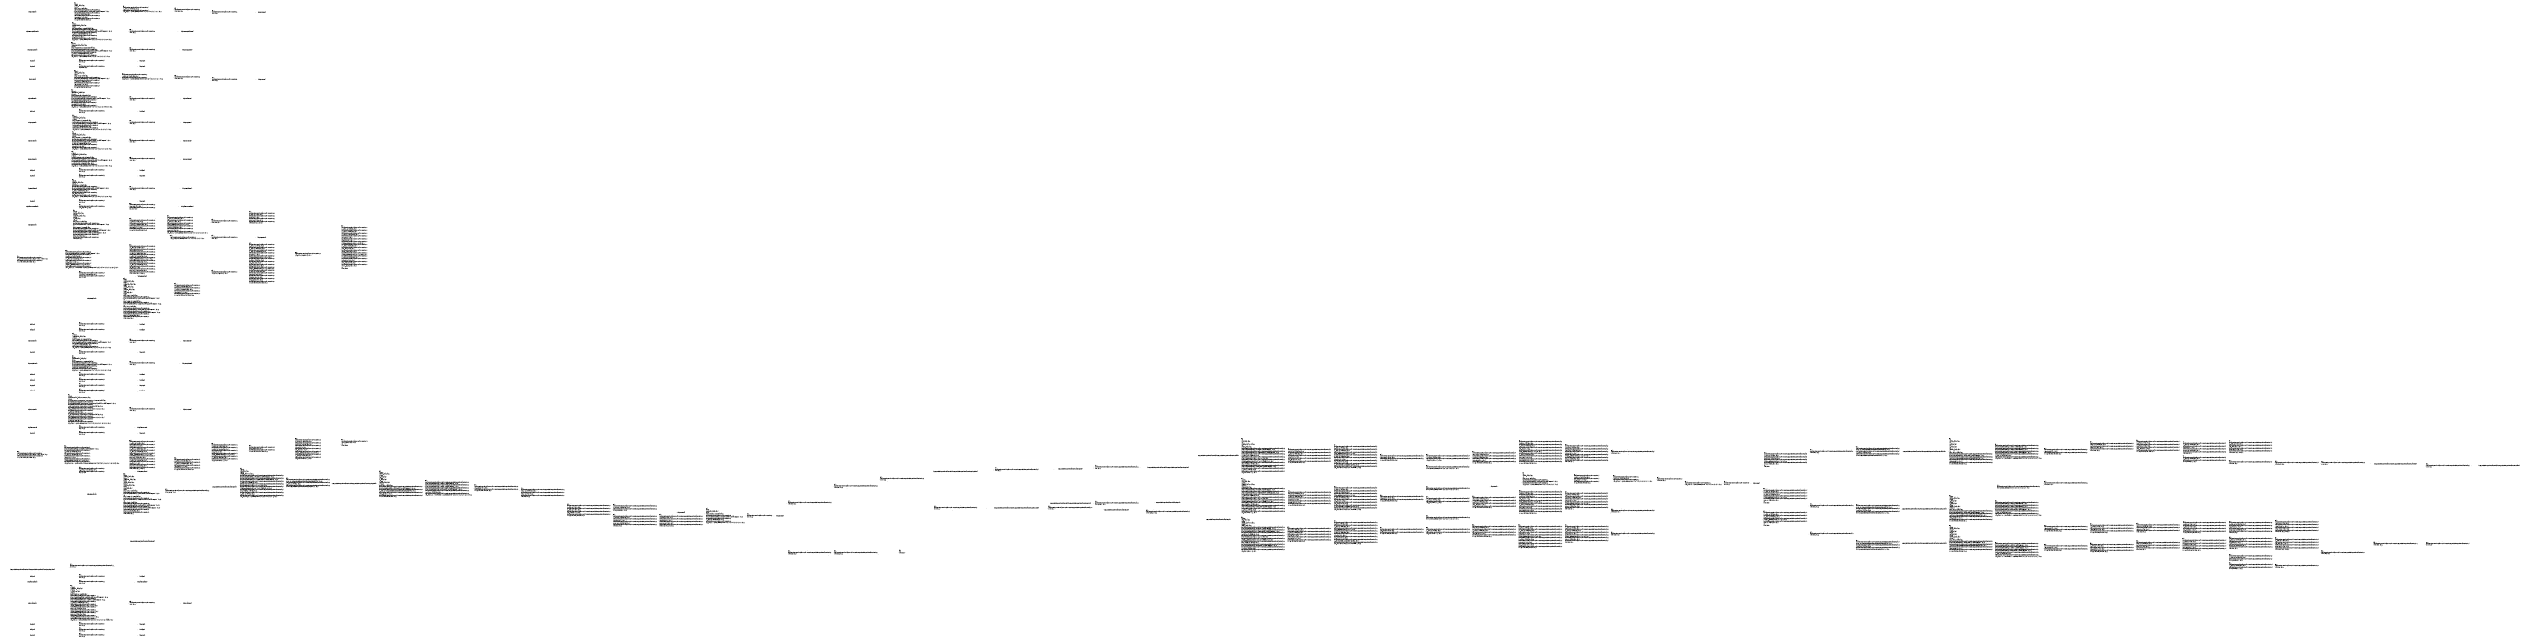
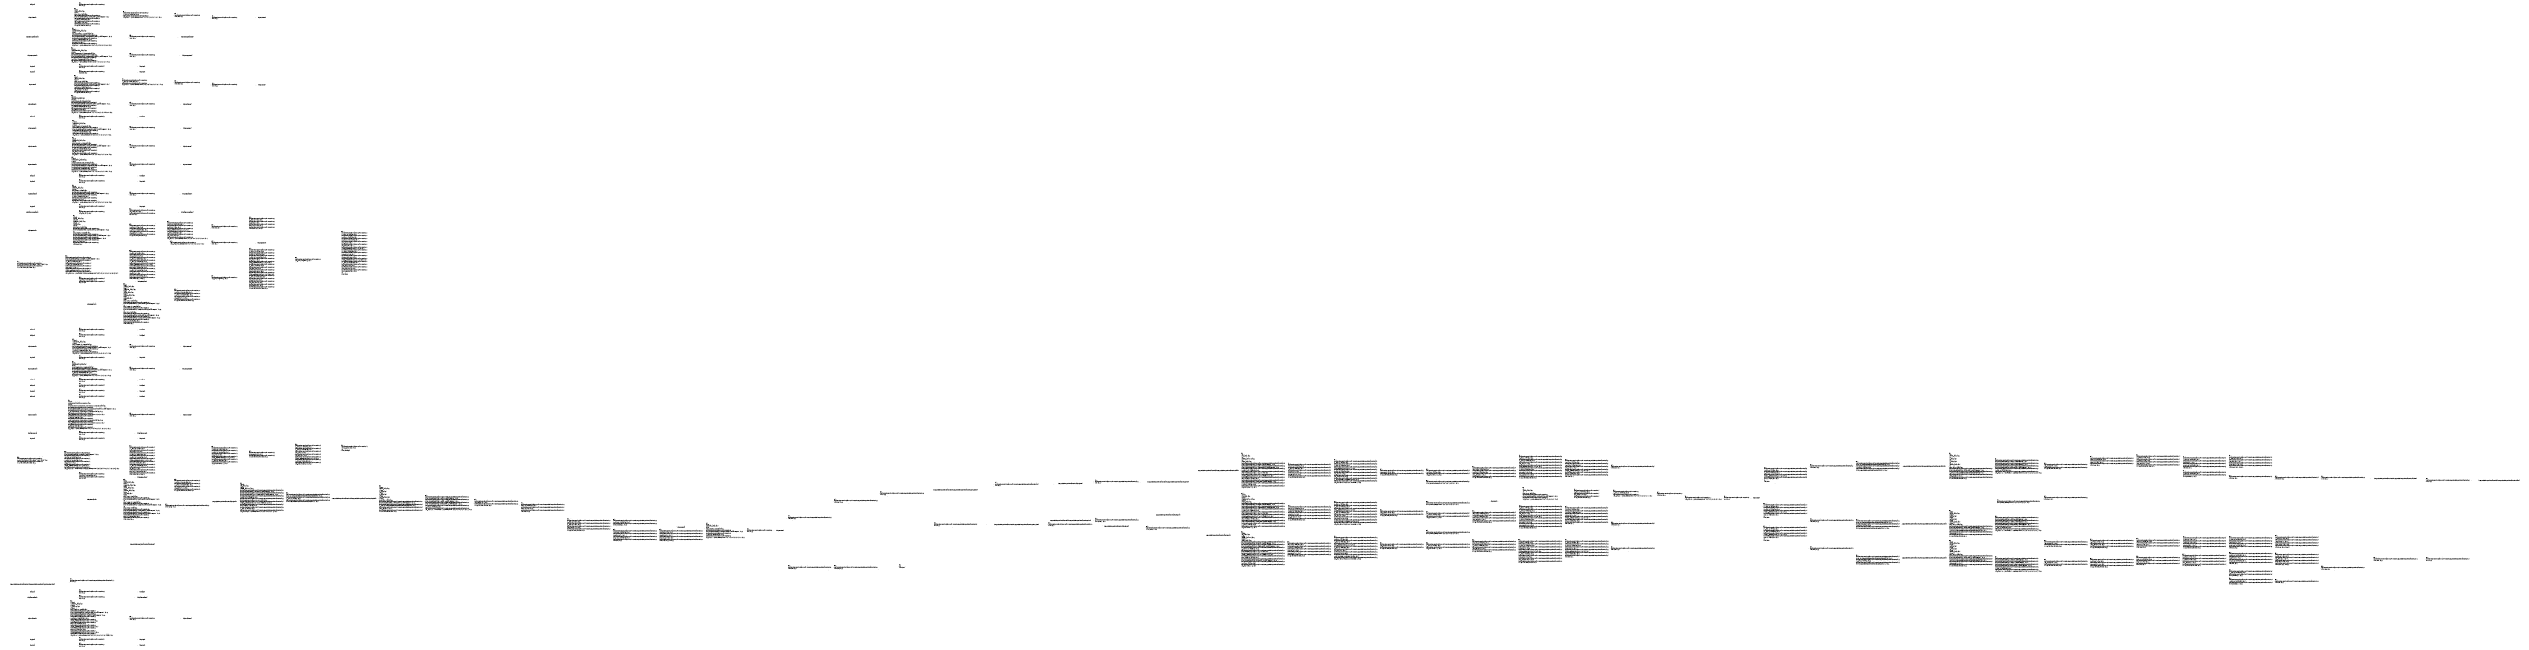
(345, 445) -> (346, 451)
(142, 630) -> none
